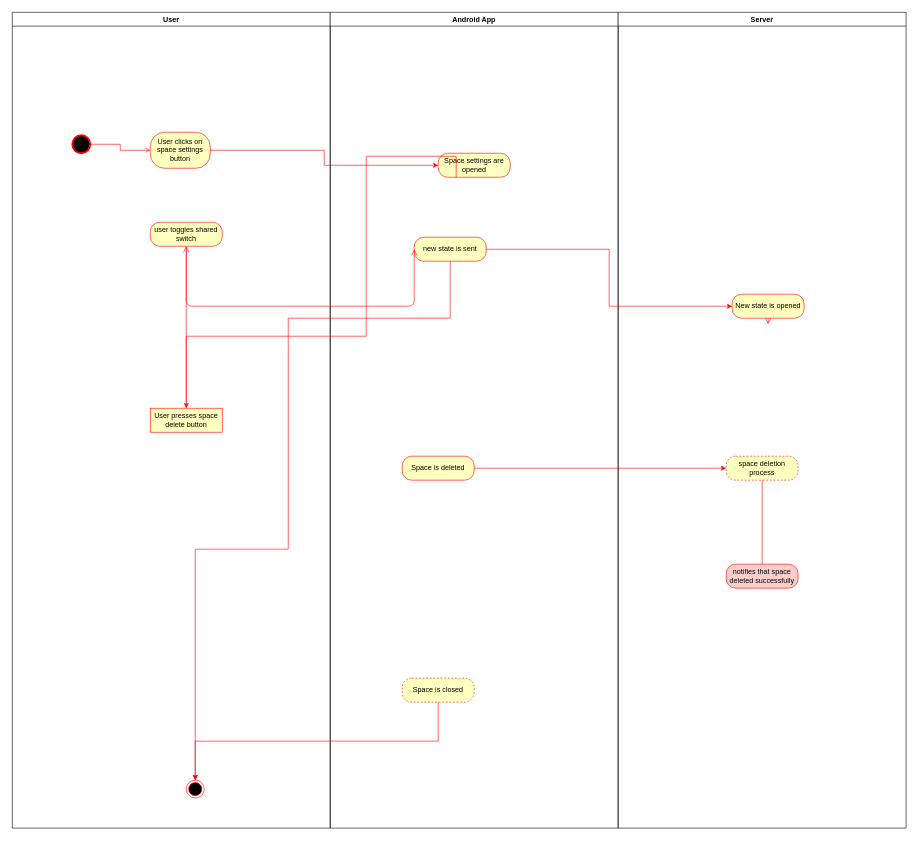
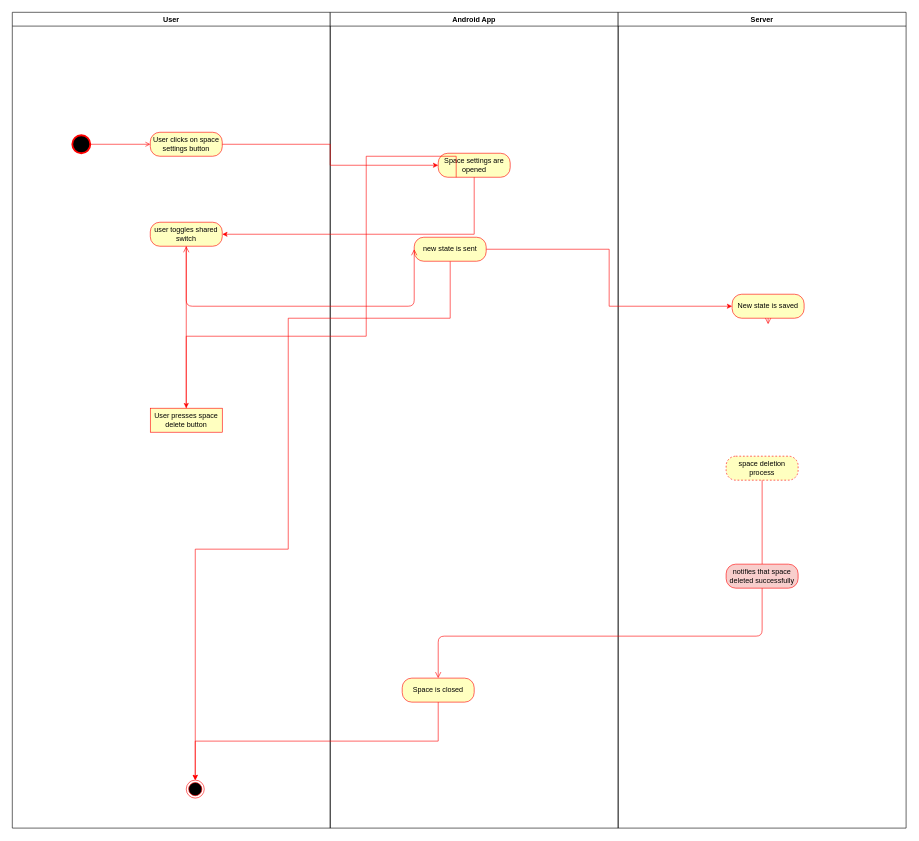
(180, 150) -> (186, 144)
none -> (227, 234)
(768, 306) -> (768, 306)
(438, 468) -> none
(720, 468) -> none
none -> (604, 636)
(438, 690) -> (438, 690)
